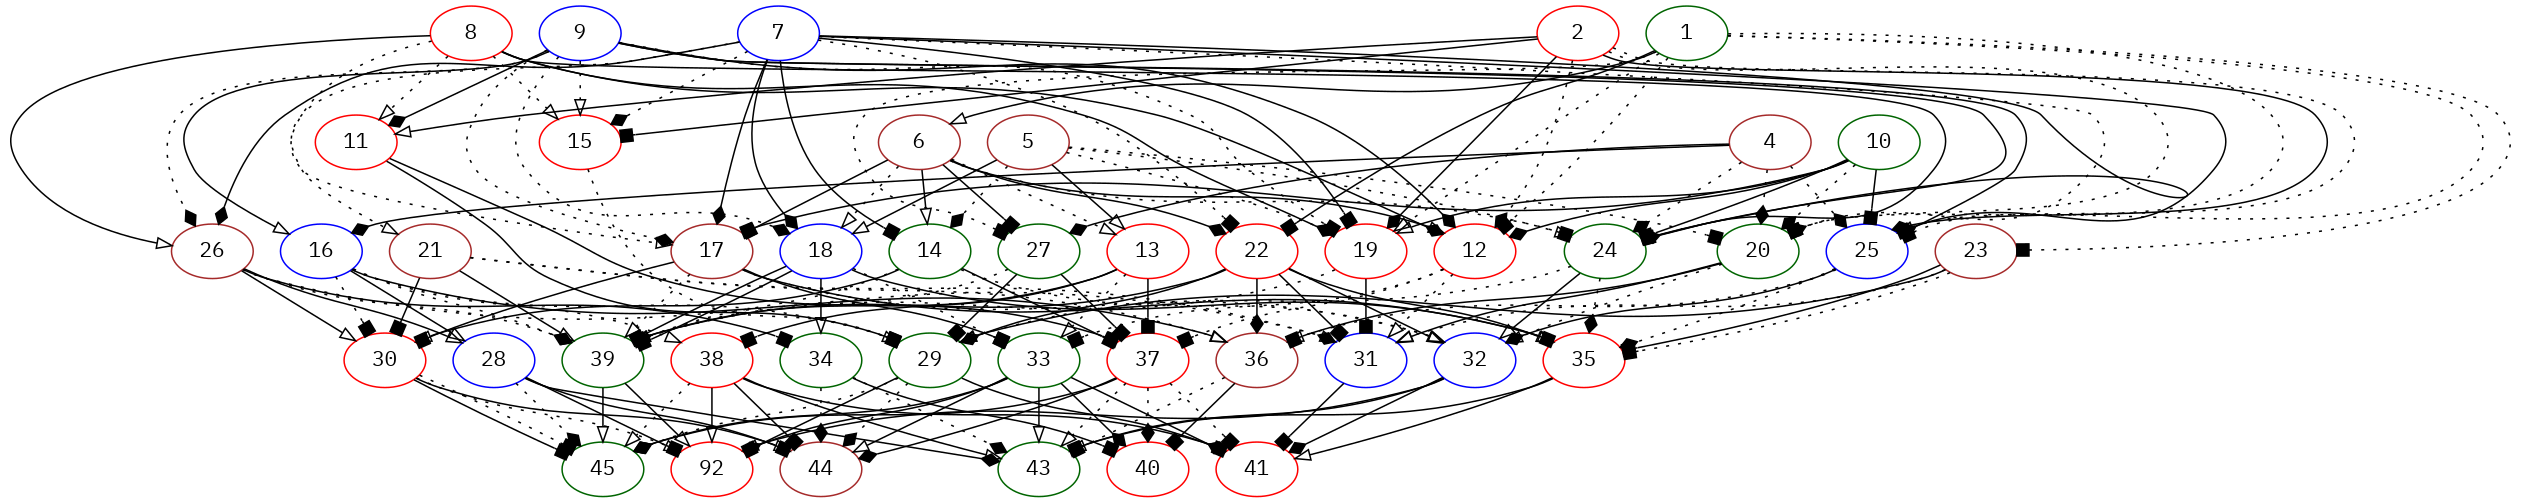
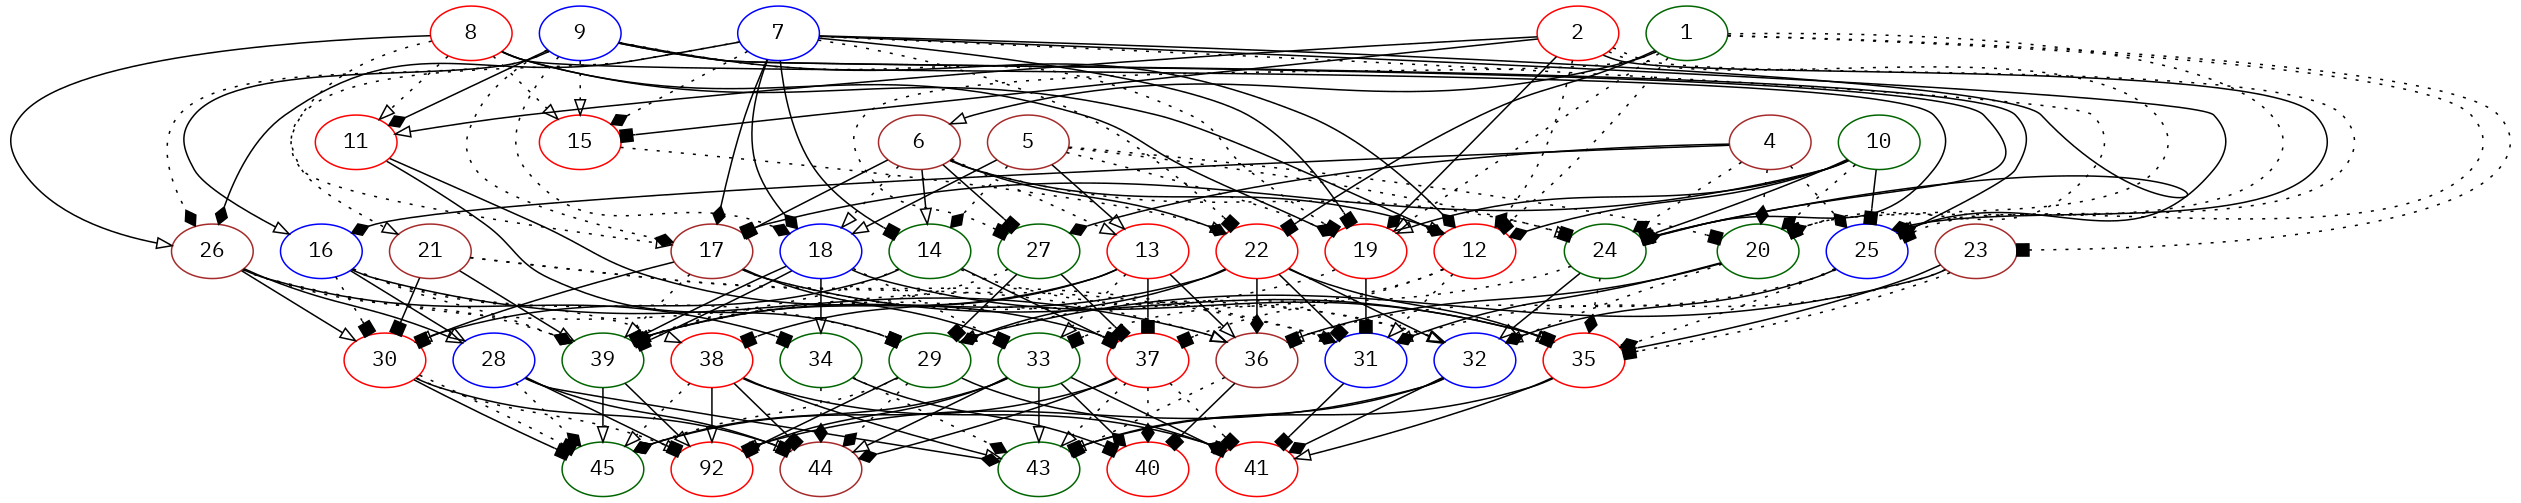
(636, 258) -> (843, 170)
(1566, 298) -> (1566, 298)
none -> (1197, 300)
